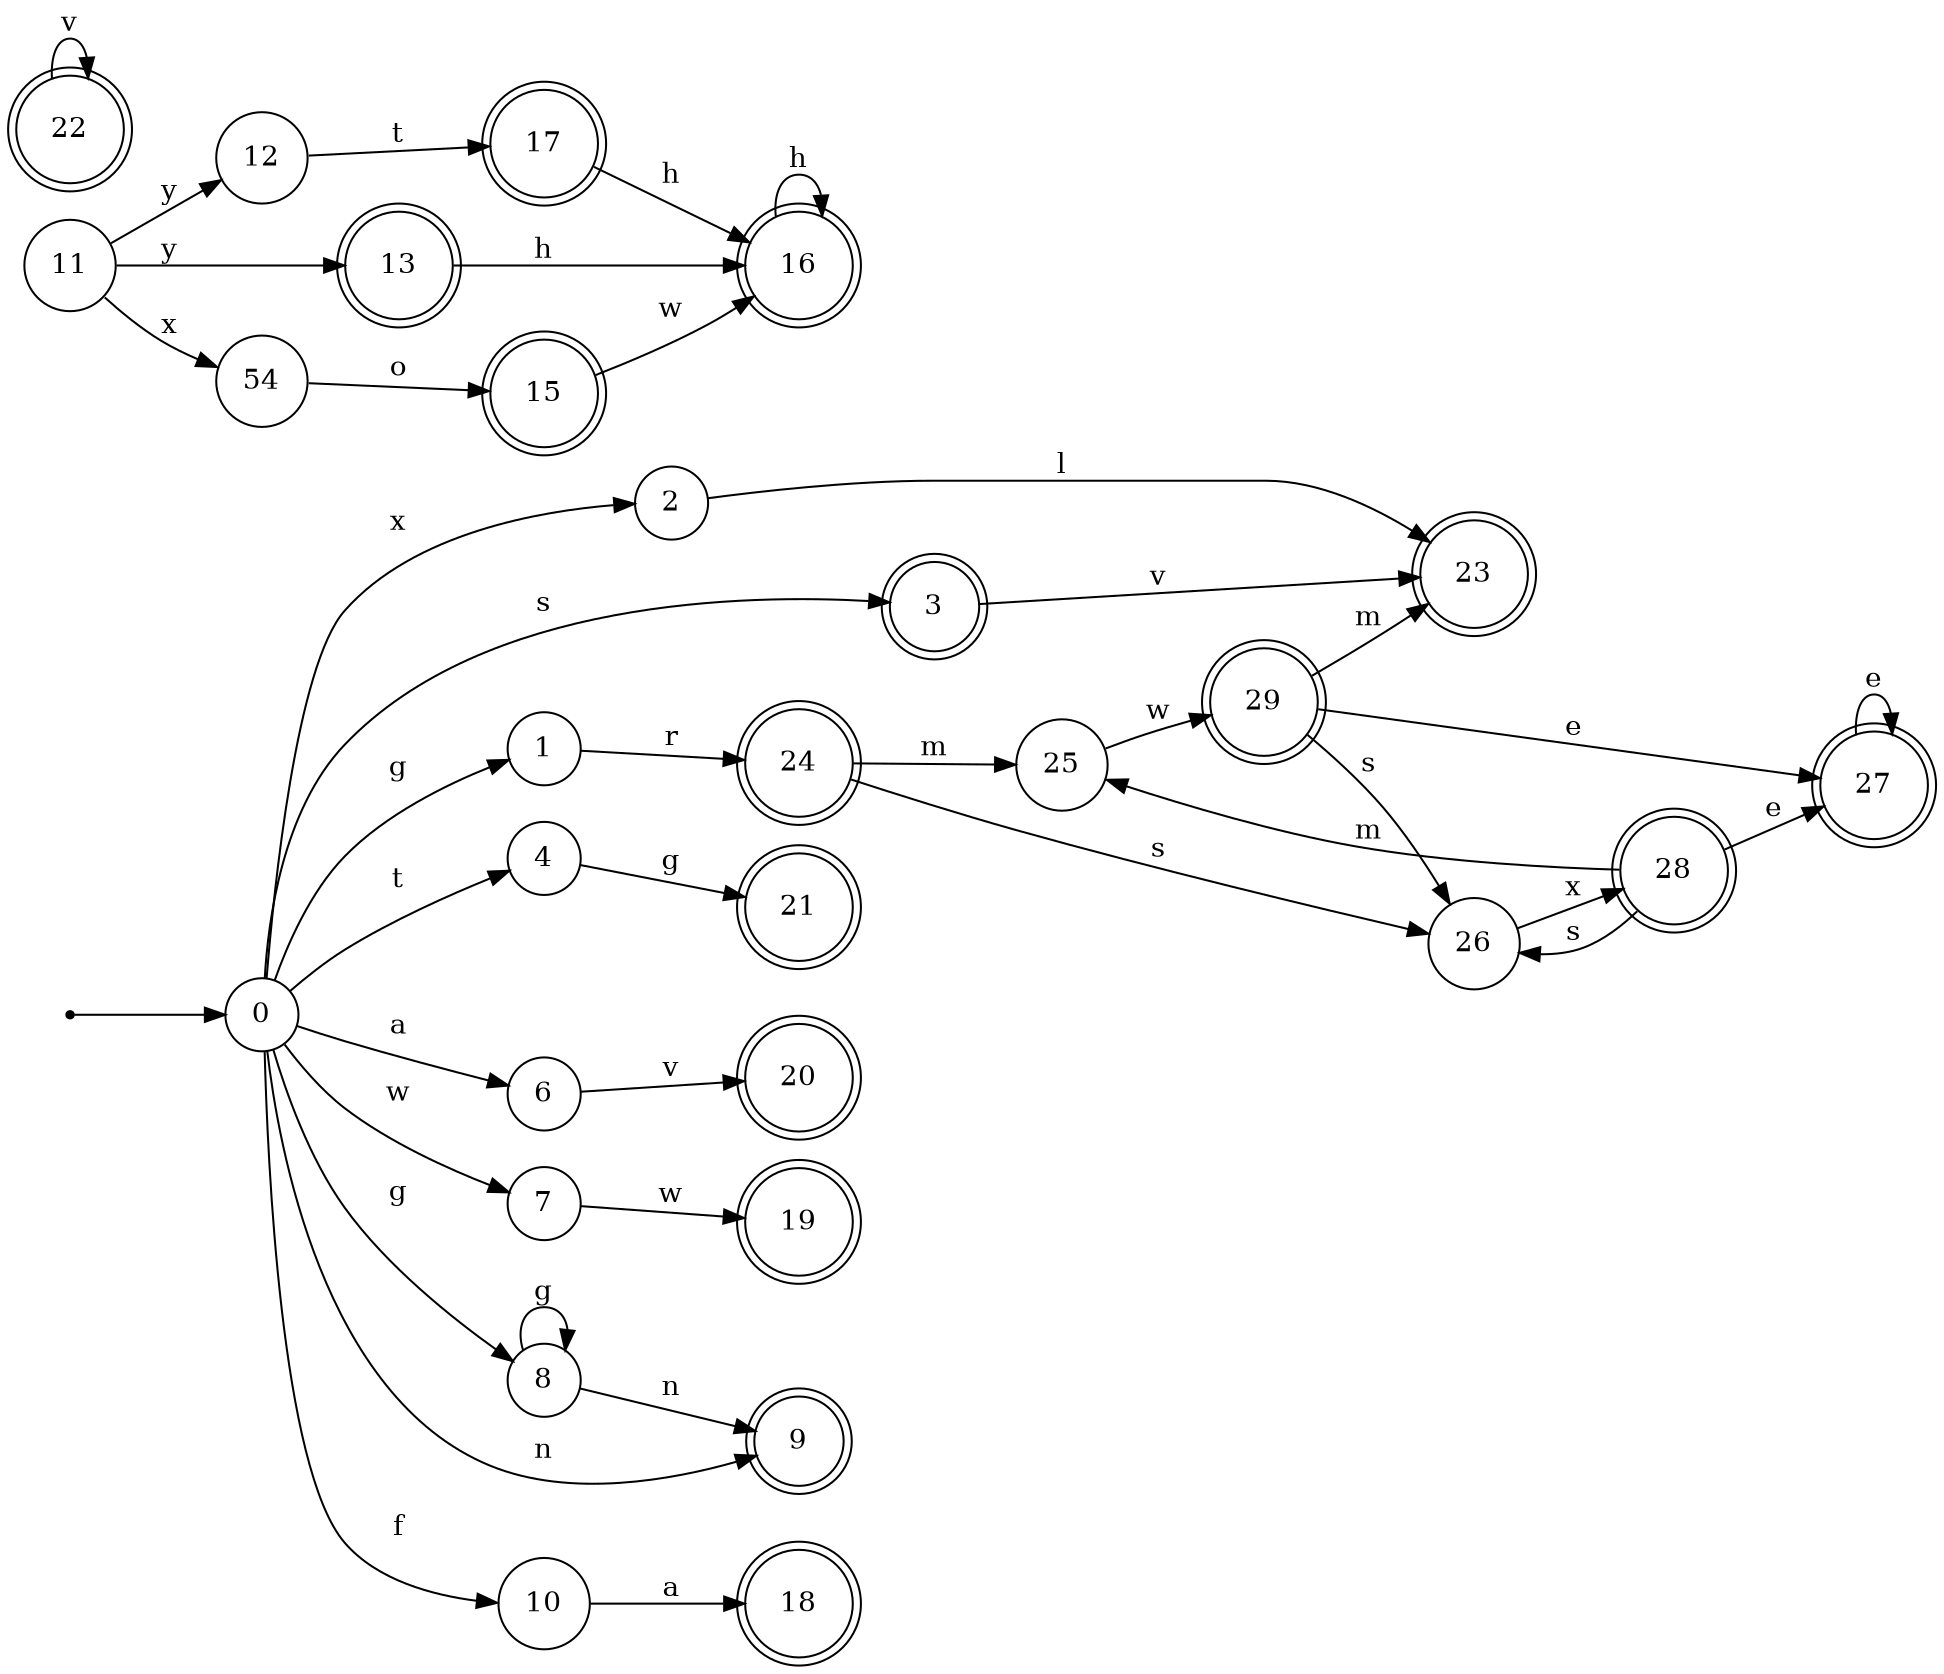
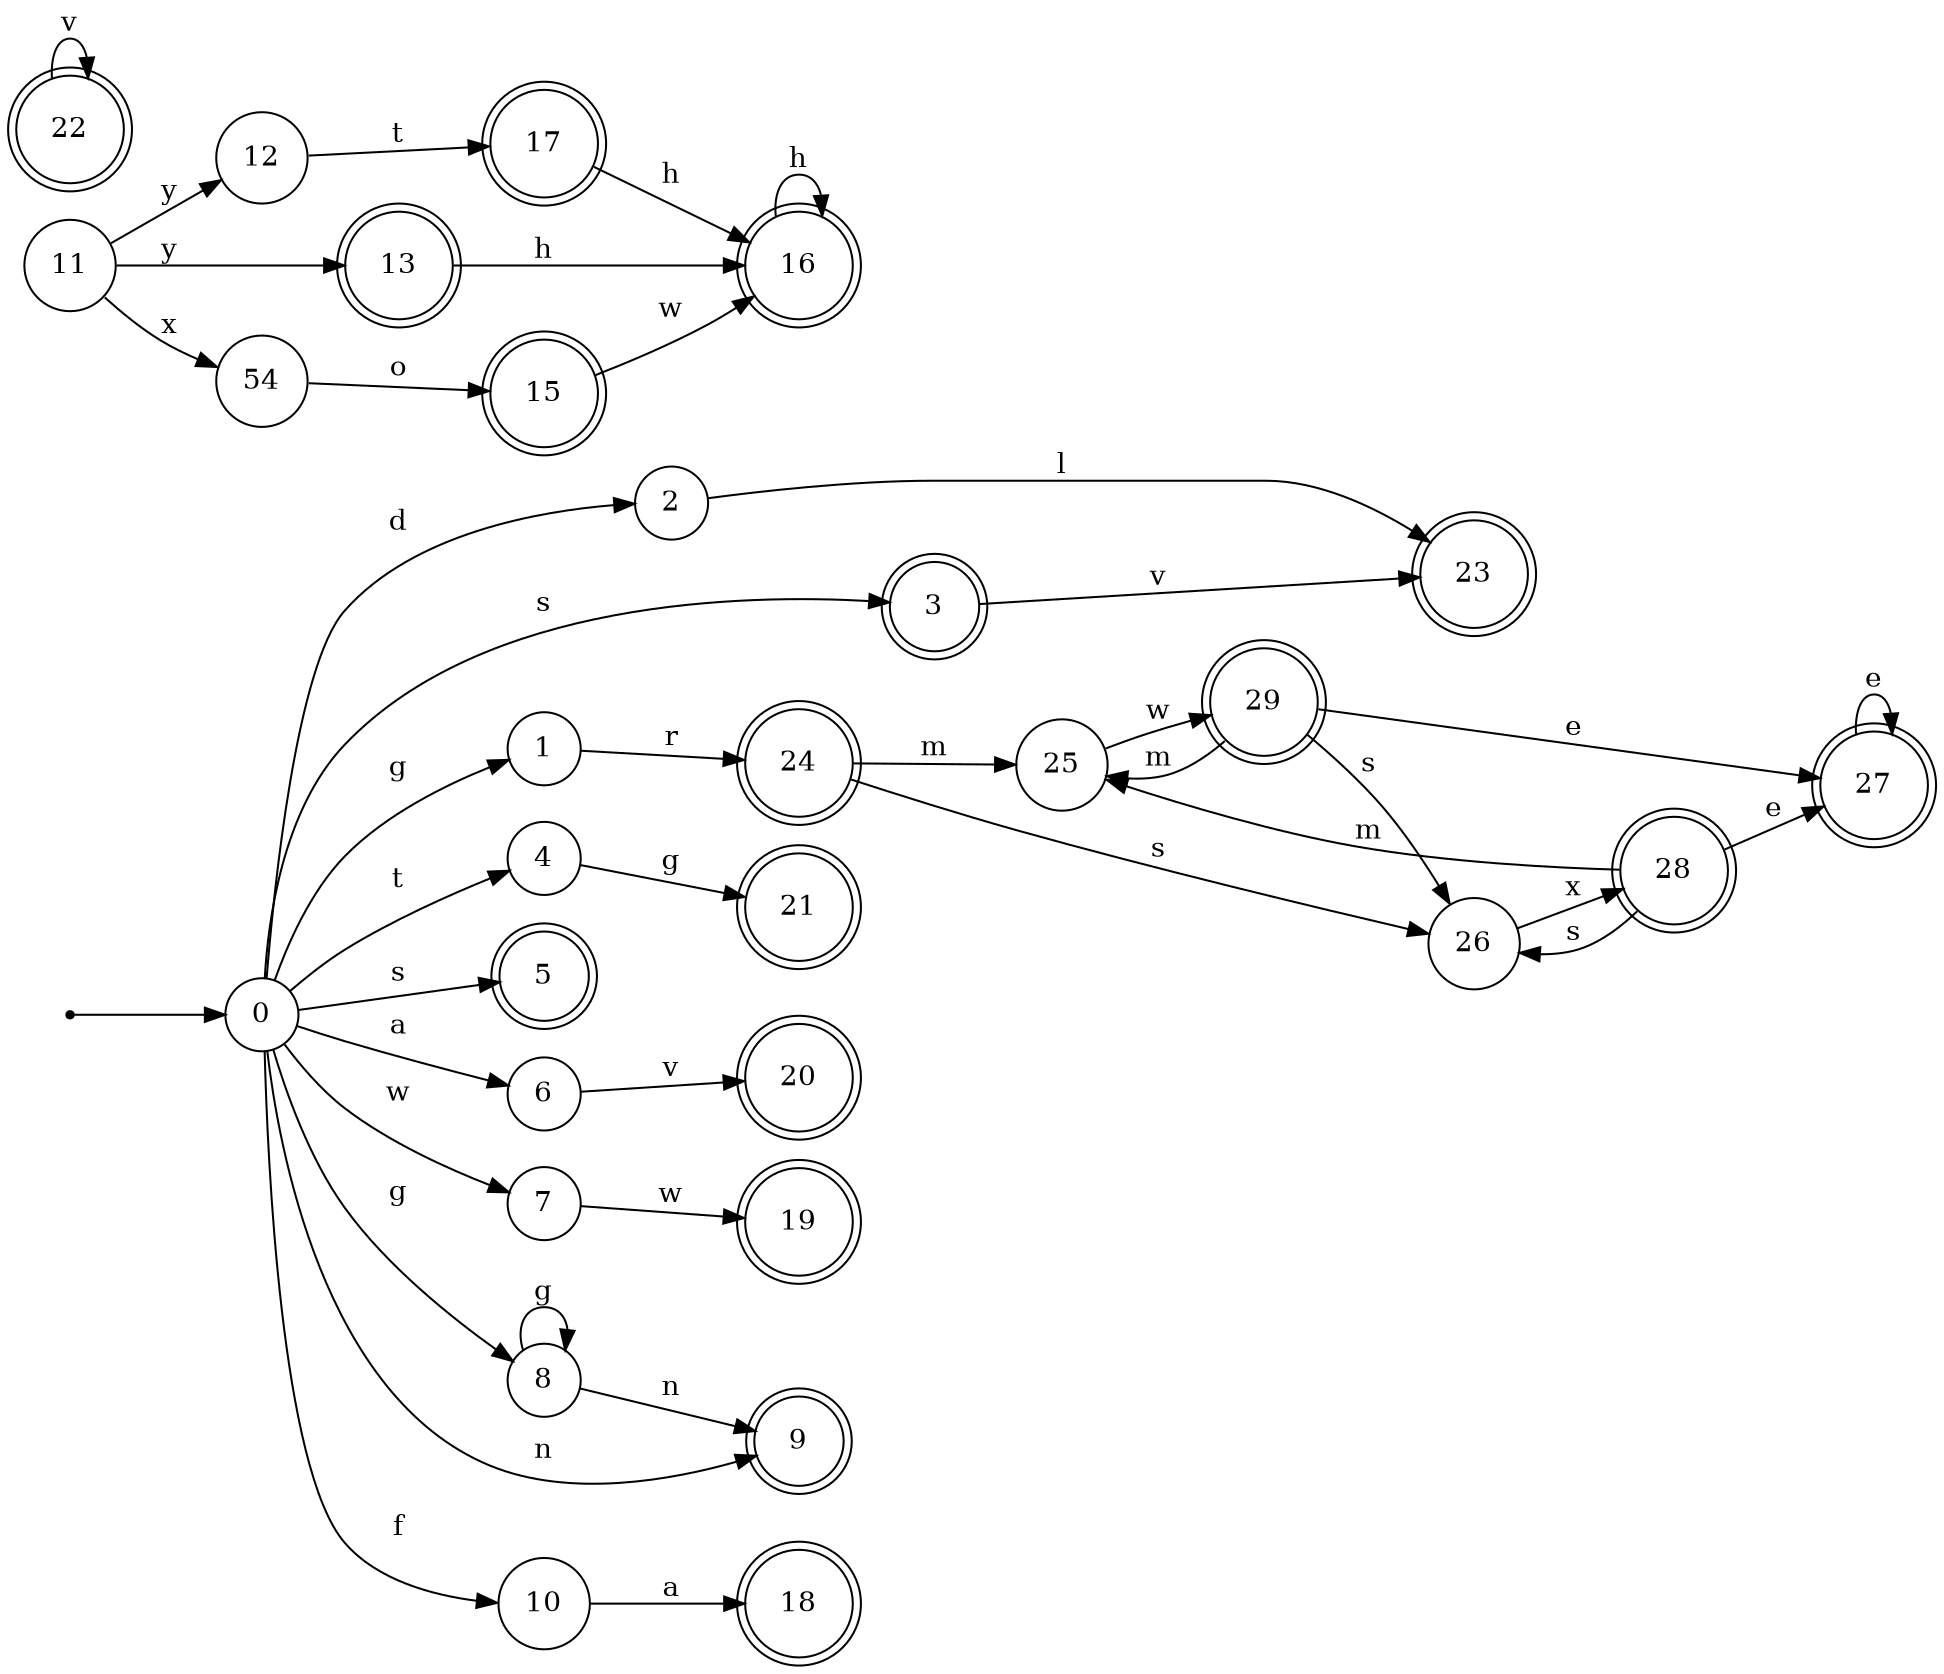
(399, 522) -> (399, 522)
(1362, 646) -> (1180, 770)
none -> (544, 976)
